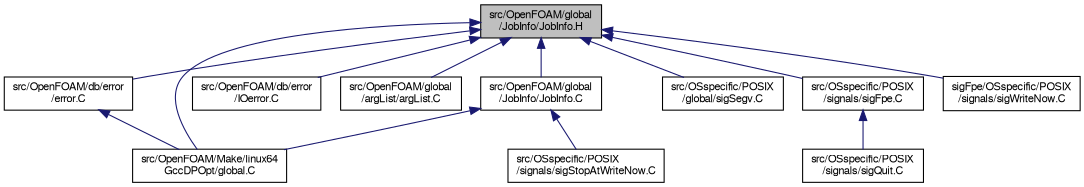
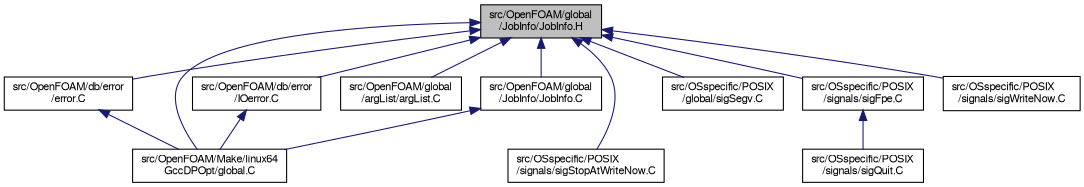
(1012, 94) -> (1012, 94)
none -> (230, 134)
(567, 134) -> (615, 92)
